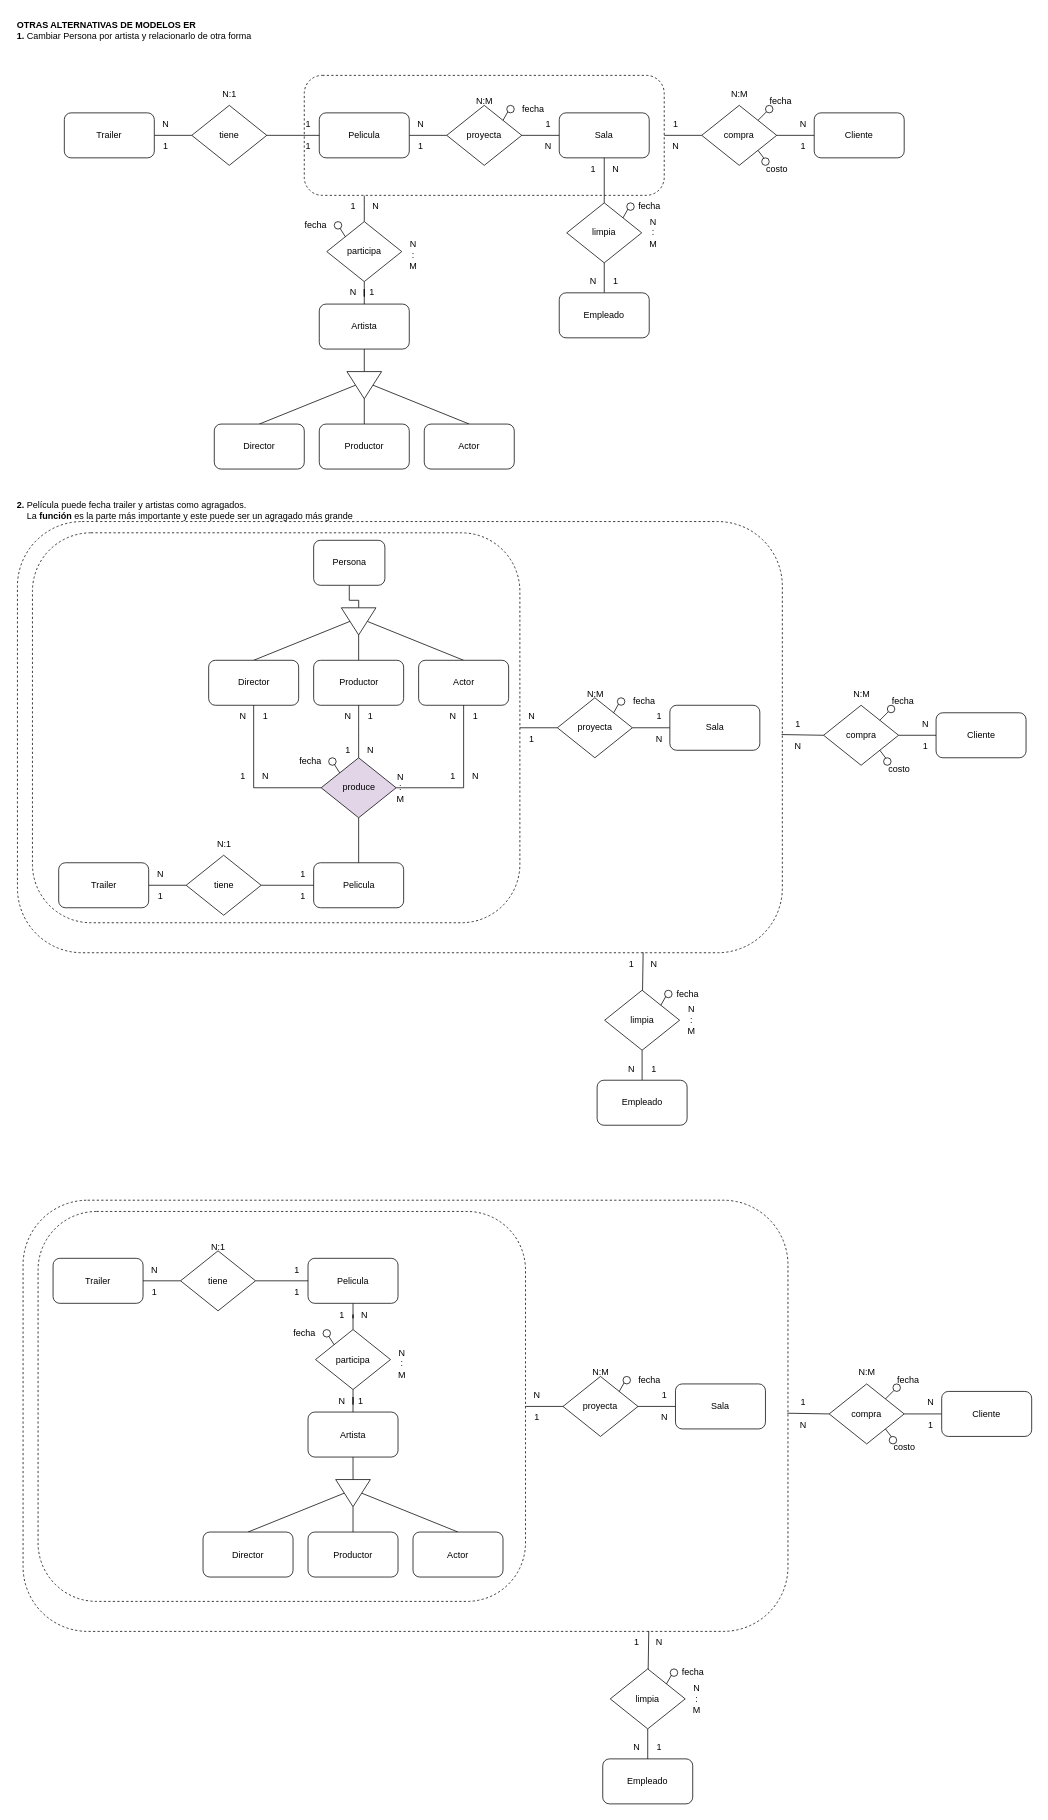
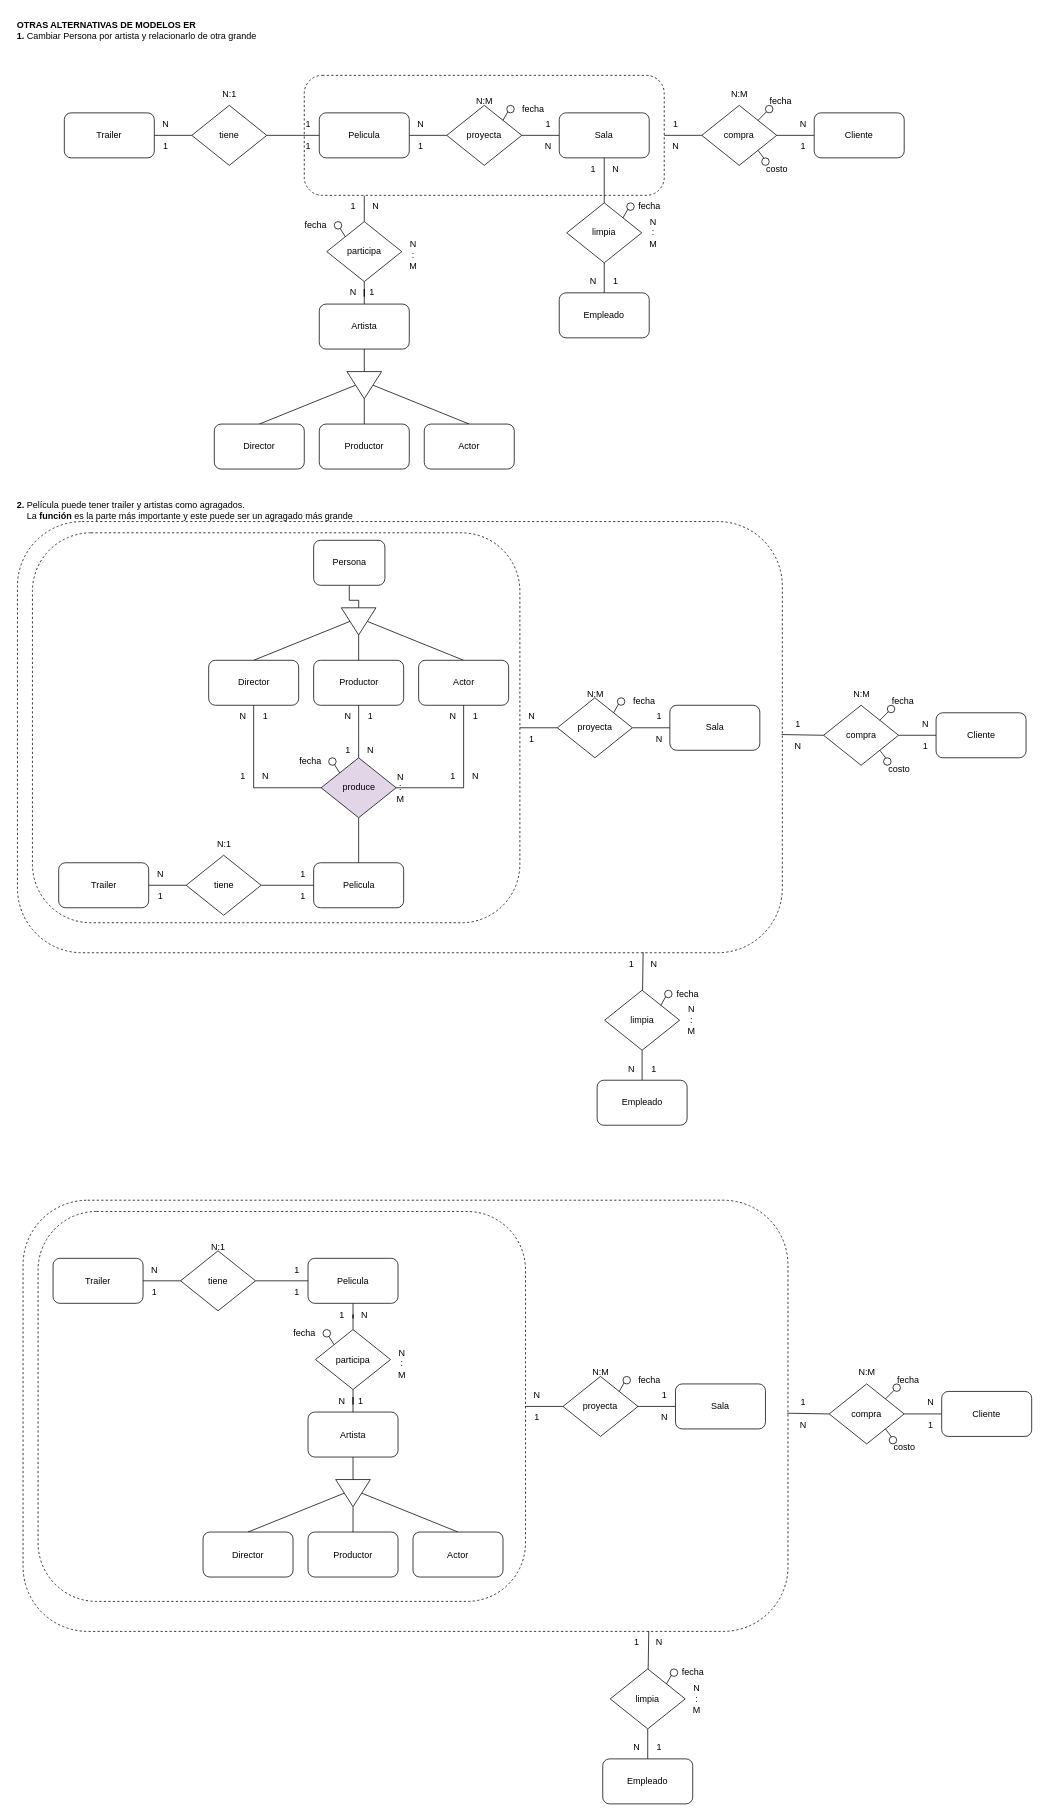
(148, 30) -> (151, 30)
(191, 510) -> (191, 510)
